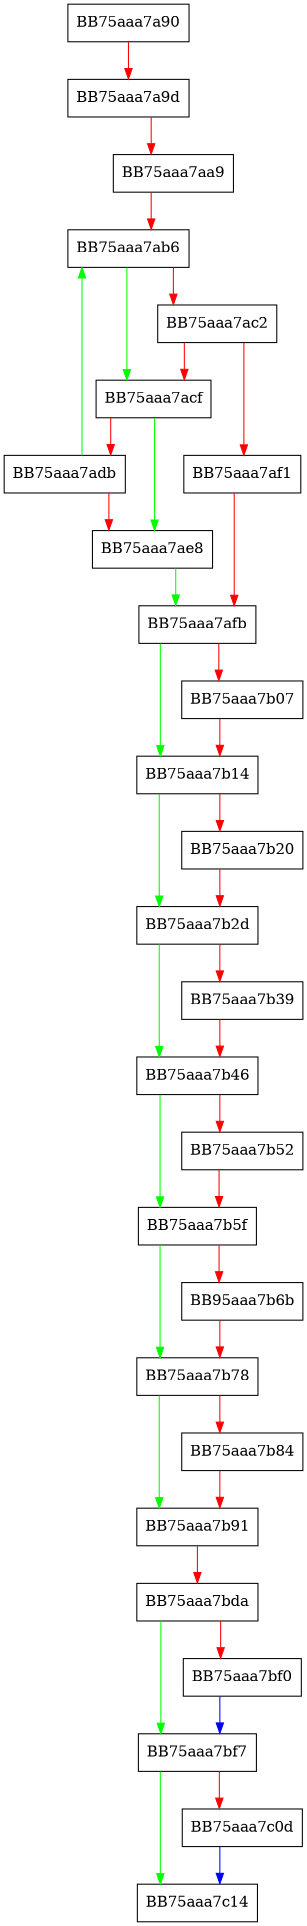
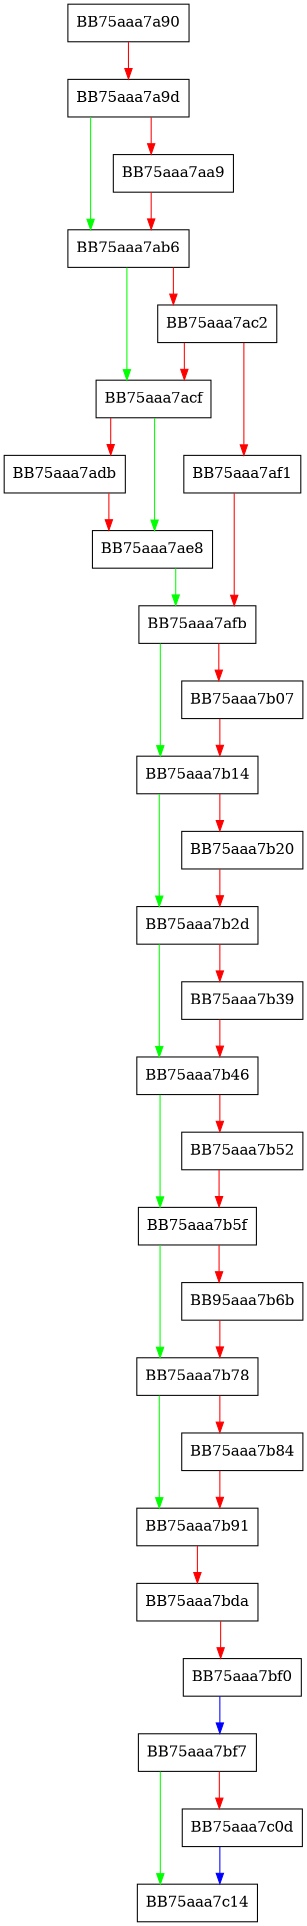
(82, 367) -> (91, 168)
(161, 1672) -> none
